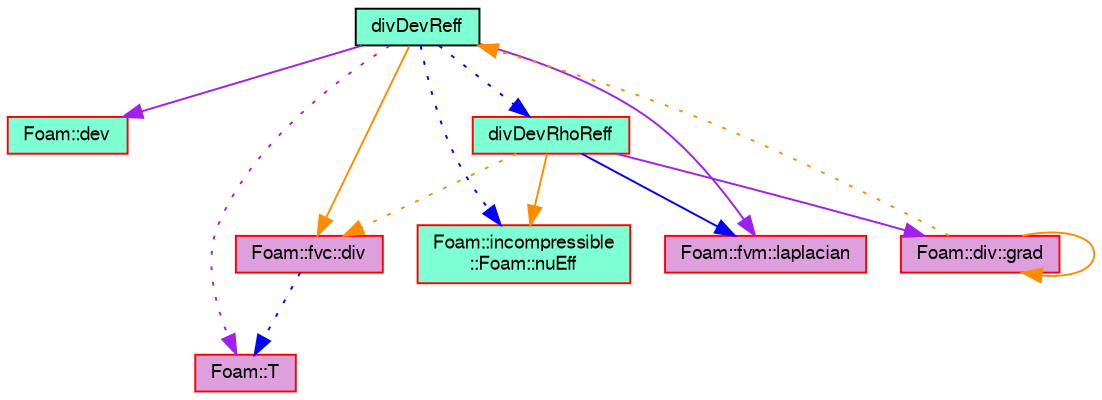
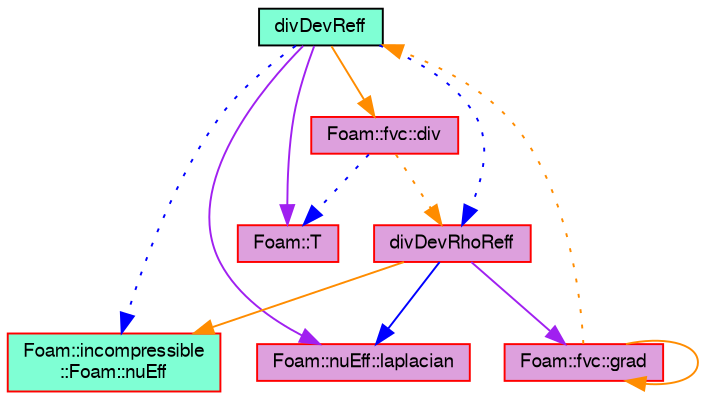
(68, 135) -> none
(551, 135) -> (452, 244)
(253, 166) -> (293, 124)
(439, 191) -> (413, 181)
(766, 254) -> (363, 362)
(980, 254) -> (584, 362)
